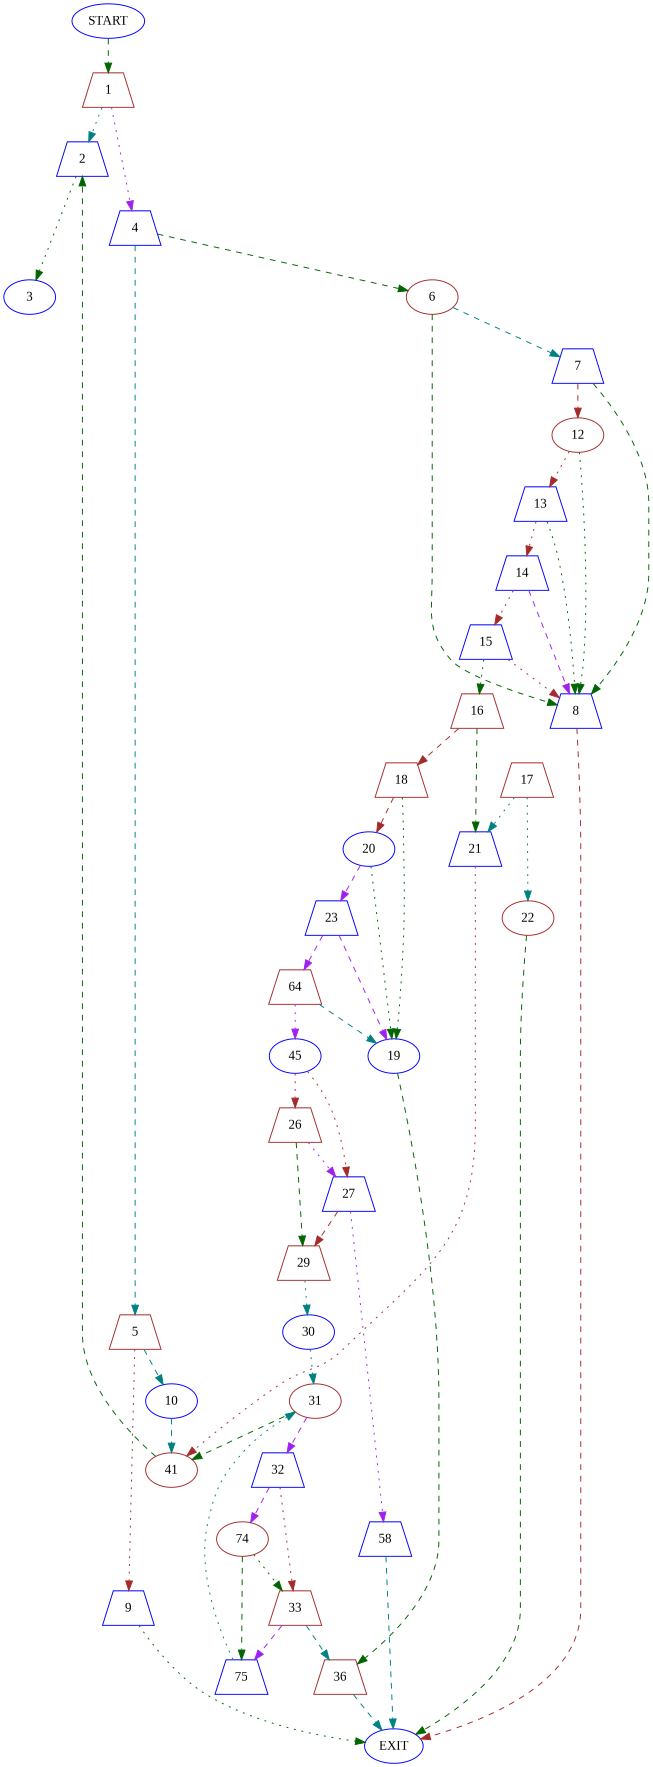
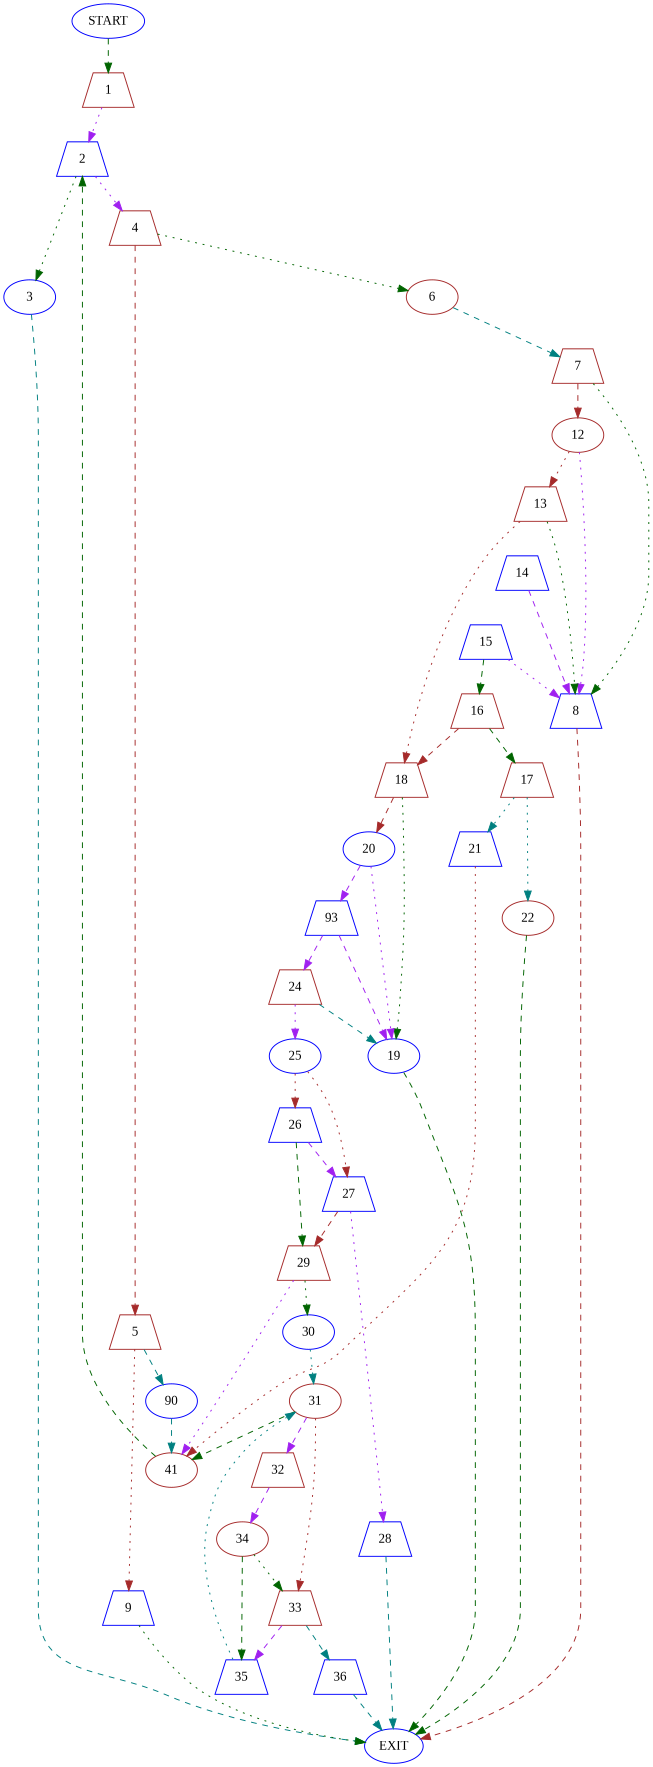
(97, 120) -> (97, 120)
(121, 154) -> (106, 190)
(135, 228) -> (135, 228)
(278, 261) -> (278, 261)
(578, 366) -> (578, 366)
(540, 504) -> (540, 504)
(533, 534) -> (446, 628)
(649, 534) -> (649, 534)
(432, 543) -> none
(586, 568) -> (586, 568)
(506, 603) -> none
(482, 672) -> (482, 672)
(530, 676) -> (530, 676)
(135, 775) -> (135, 775)
(476, 775) -> (499, 742)
(332, 918) -> (332, 918)
(381, 948) -> (381, 948)
(295, 987) -> (295, 987)
(295, 1056) -> (295, 1056)
(295, 1125) -> (295, 1125)
none -> (38, 1143)
(319, 1156) -> (319, 1156)
(306, 1293) -> (306, 1293)
none -> (241, 1364)
(438, 1377) -> (475, 1401)
(172, 1401) -> (172, 1401)
(278, 1470) -> (278, 1470)
(286, 1534) -> (312, 1500)
(242, 1539) -> (242, 1539)
(385, 1539) -> (385, 1539)
(242, 1677) -> (242, 1677)
(340, 1677) -> (340, 1677)
